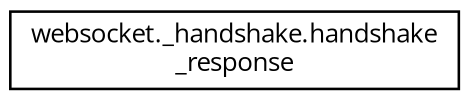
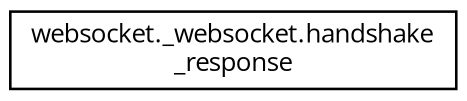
(235, 50) -> (233, 50)
